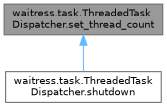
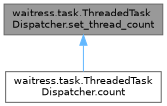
(83, 87) -> (83, 87)
